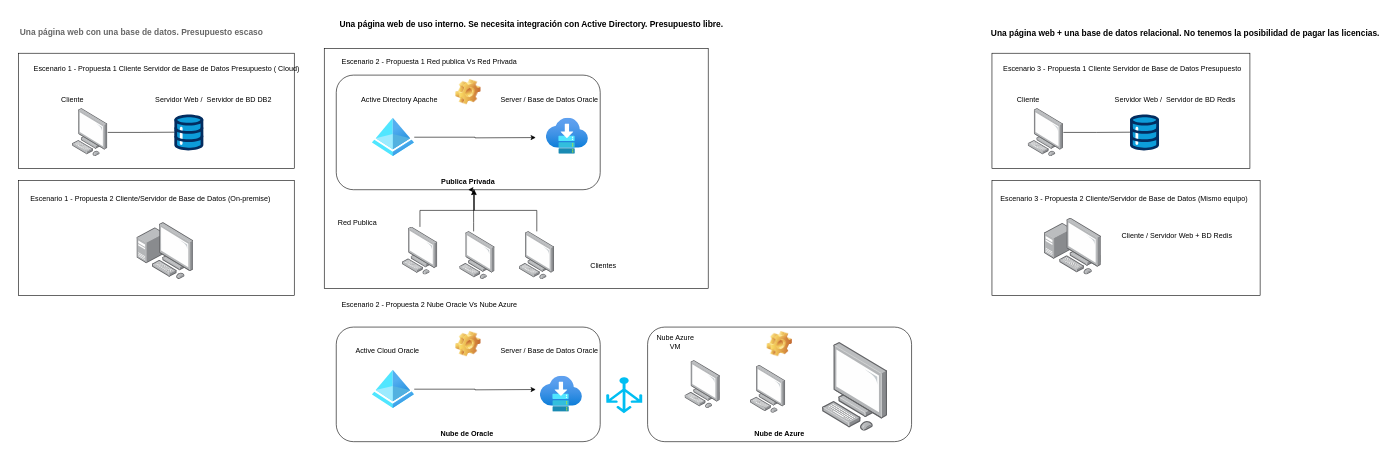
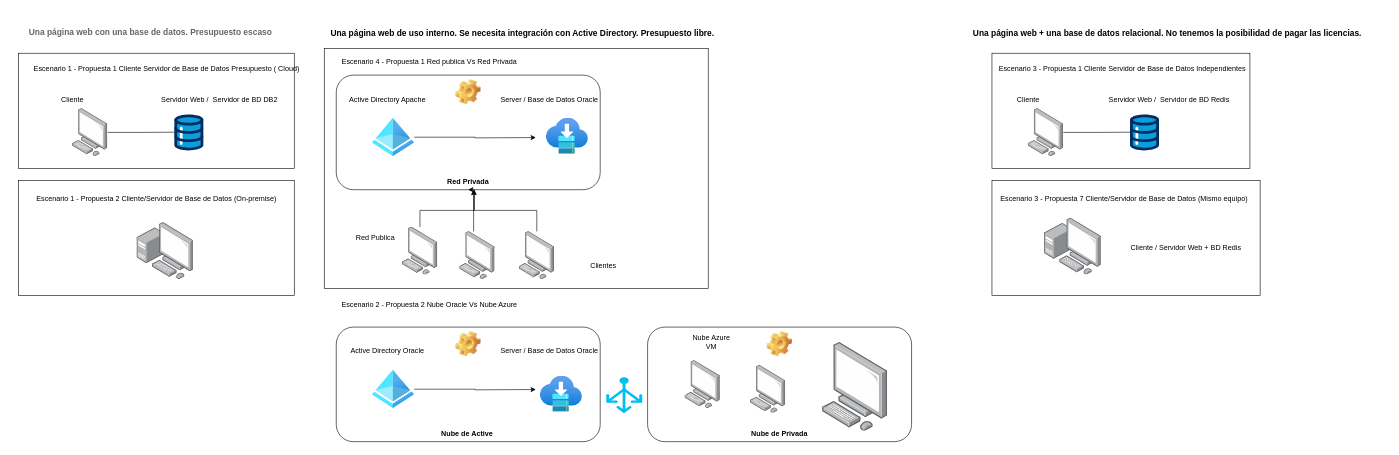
(531, 24) -> (522, 33)
(1185, 27) -> (1167, 27)
(141, 30) -> (150, 30)
(430, 62) -> (430, 62)
(1123, 69) -> (1123, 69)
(213, 99) -> (219, 99)
(399, 99) -> (387, 99)
(1175, 99) -> (1169, 99)
(468, 181) -> (468, 181)
(1124, 198) -> (1124, 198)
(150, 199) -> (156, 199)
(357, 223) -> (375, 238)
(1177, 236) -> (1186, 248)
(675, 342) -> (711, 342)
(388, 351) -> (388, 351)
(468, 433) -> (468, 433)
(780, 433) -> (780, 433)
